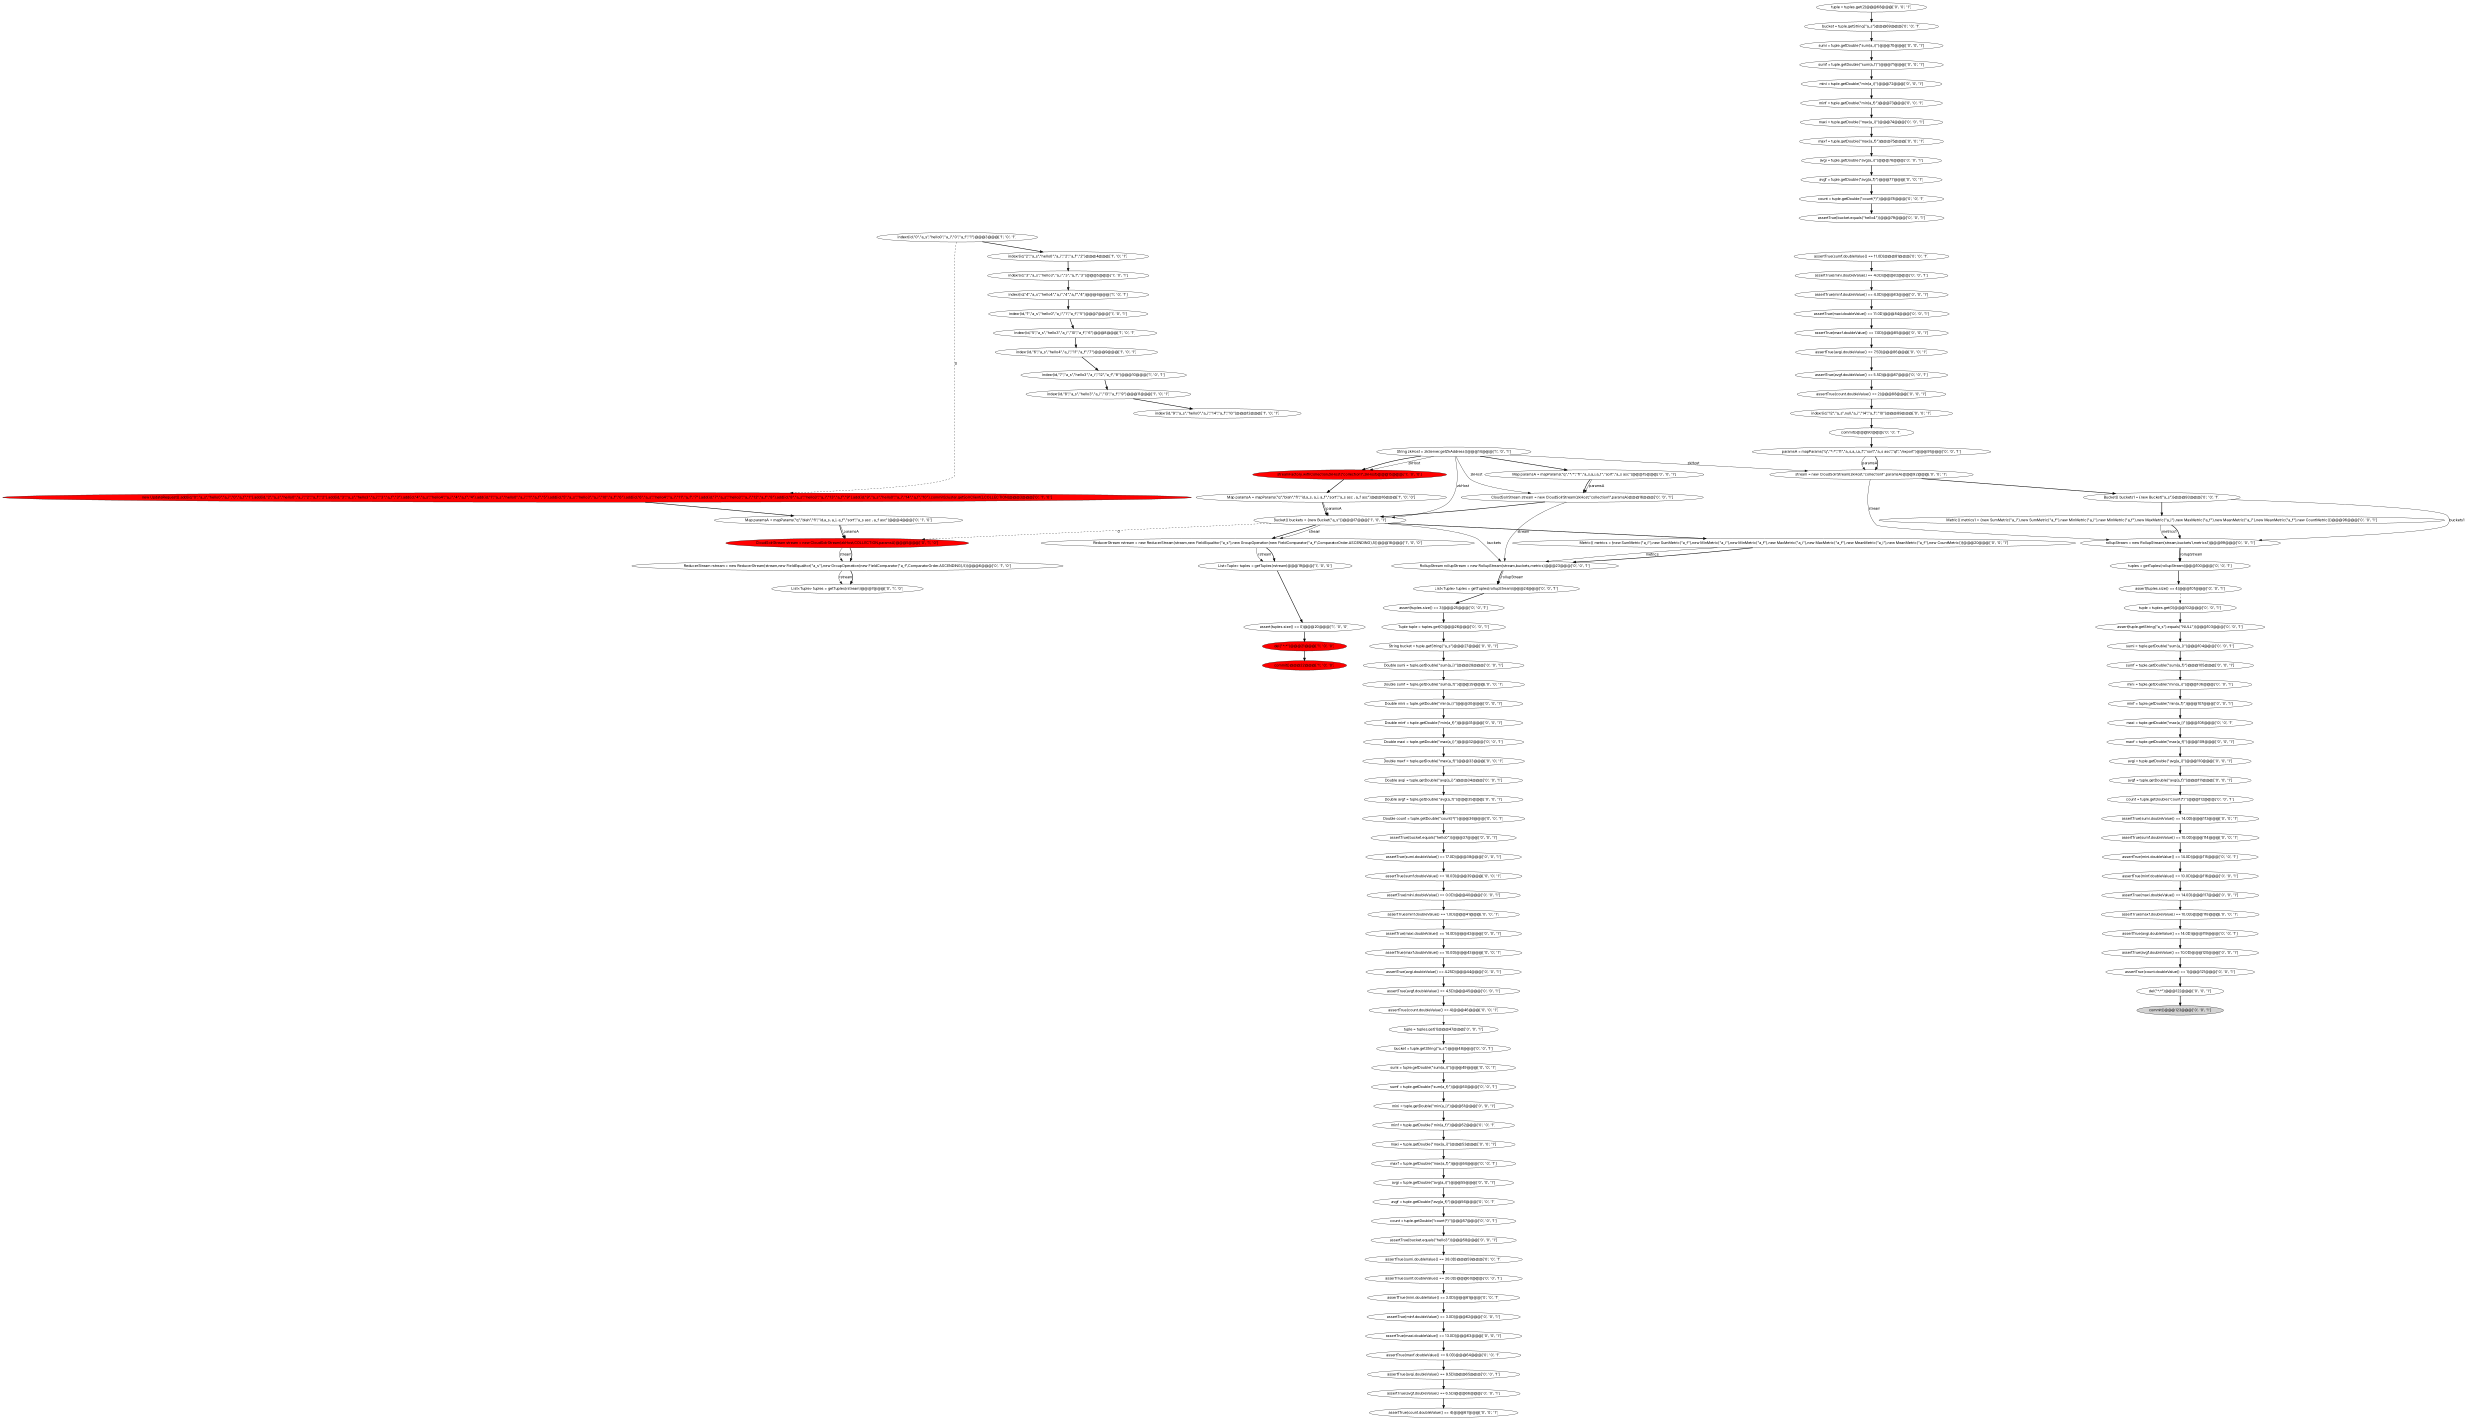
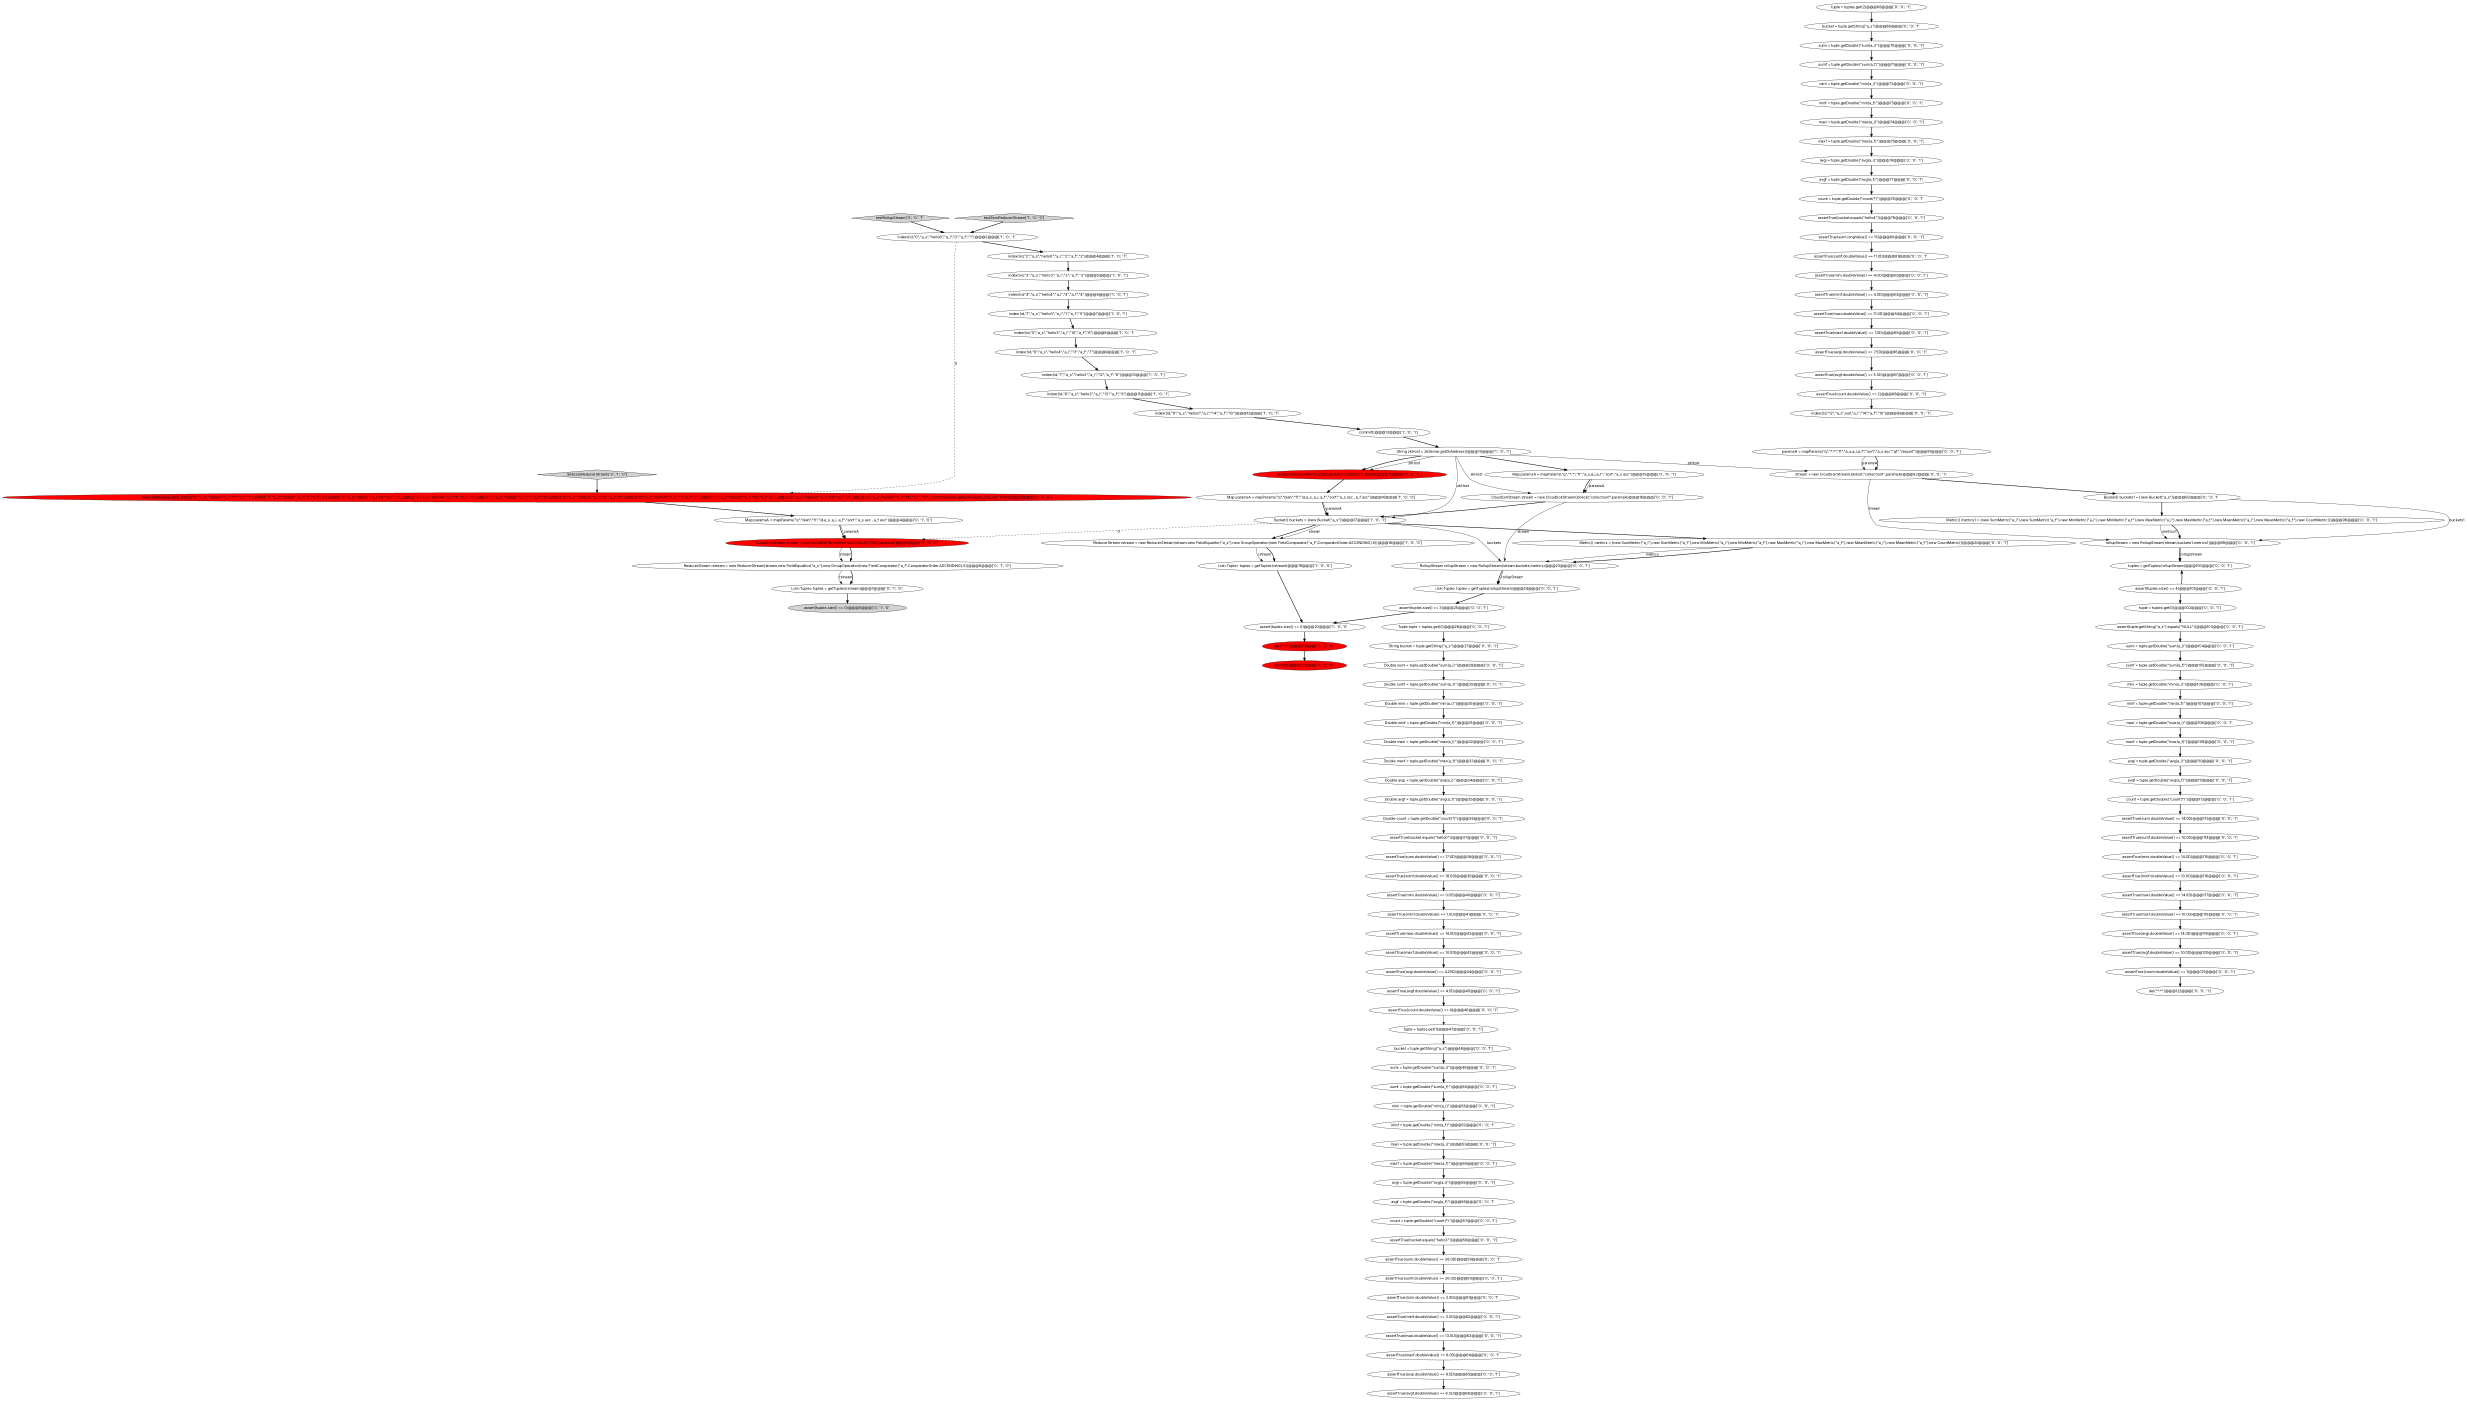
none -> (901, 218)
none -> (1014, 218)
none -> (1871, 237)
none -> (1389, 433)
(1871, 433) -> none
none -> (597, 475)
(2178, 576) -> (2182, 579)
(2180, 597) -> (2180, 597)
none -> (847, 608)
(1444, 616) -> (1375, 617)
(2180, 1010) -> none
(1444, 1413) -> none
